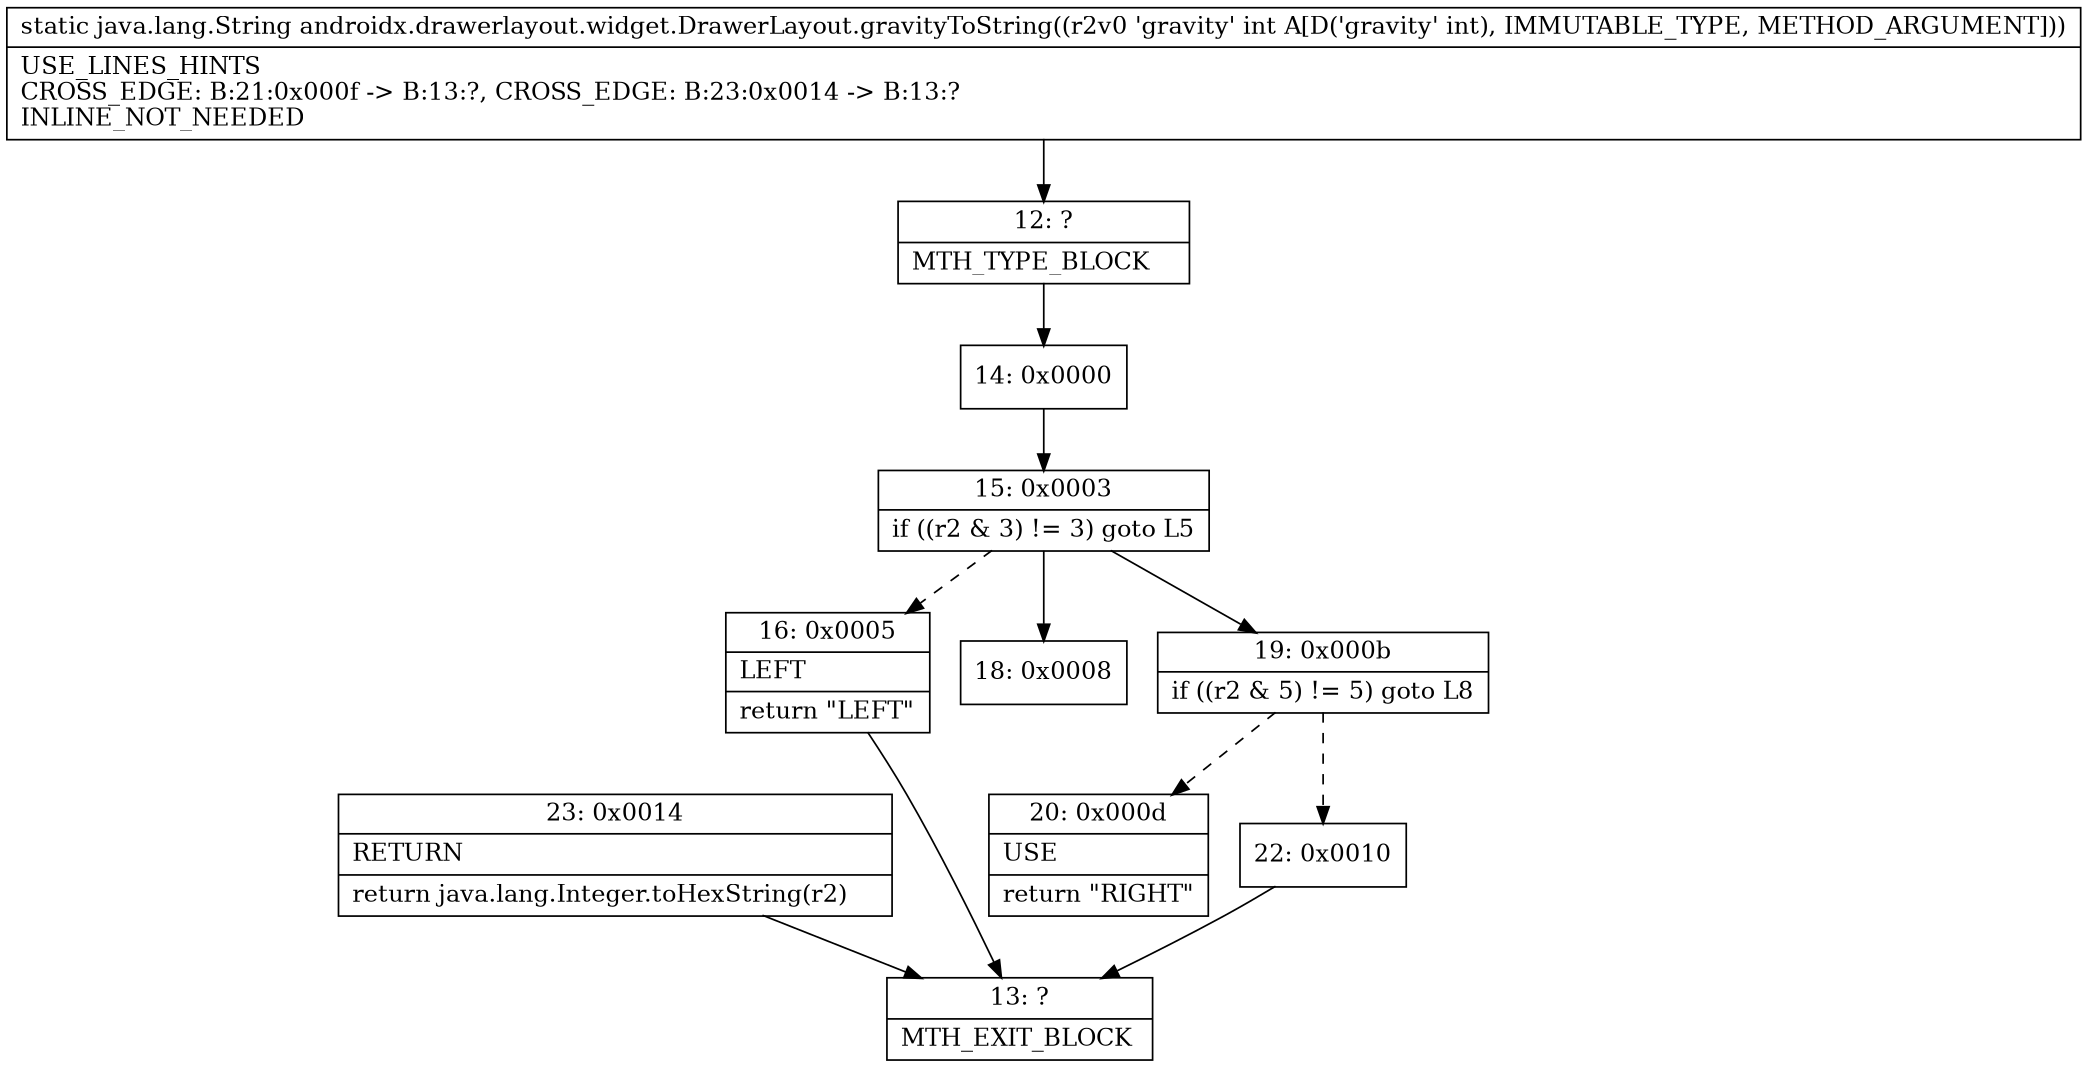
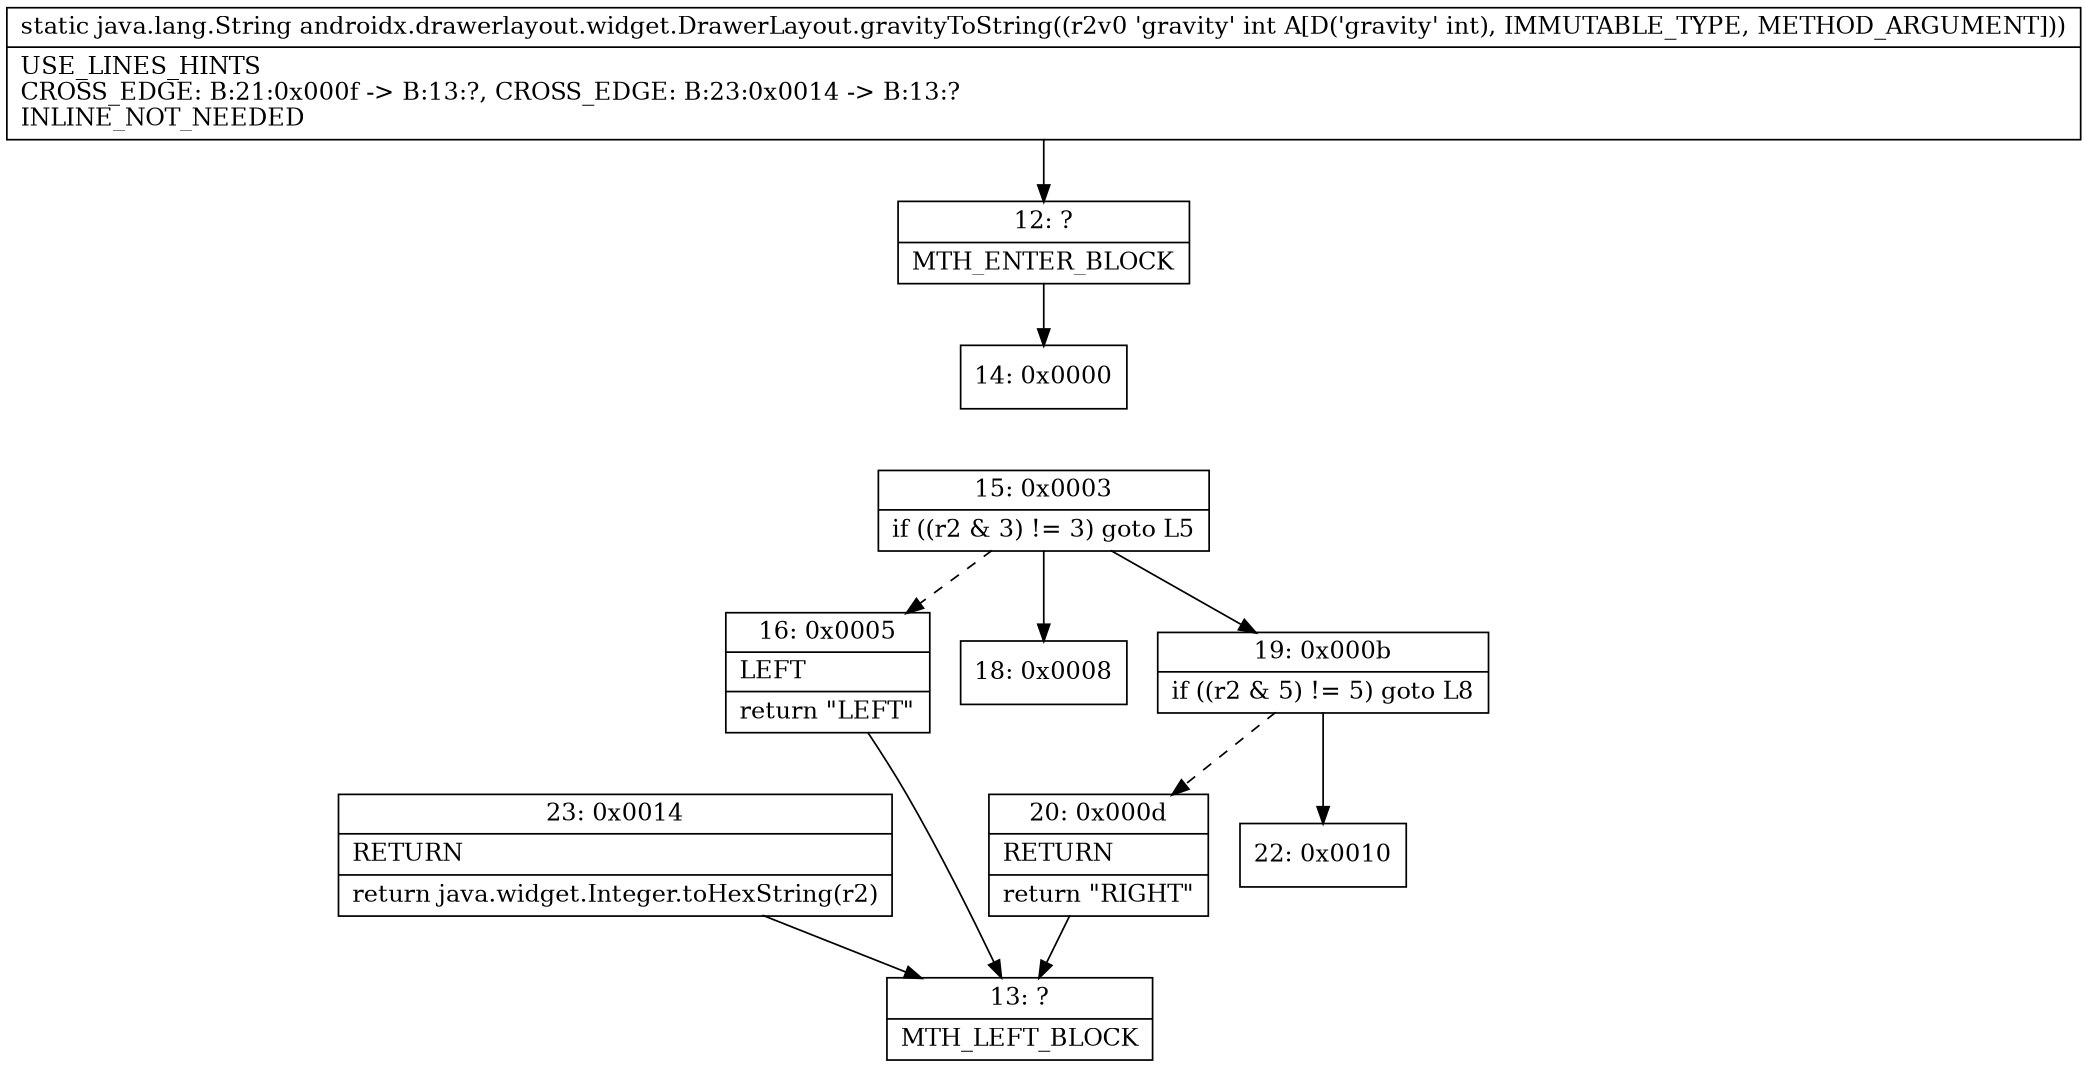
(1031, 262) -> (1044, 262)
(1044, 431) -> none
(1323, 759) -> (1323, 759)
(1031, 854) -> (1058, 854)
(600, 895) -> (615, 895)
(1197, 930) -> (1058, 939)
(1017, 1039) -> (1020, 1039)
